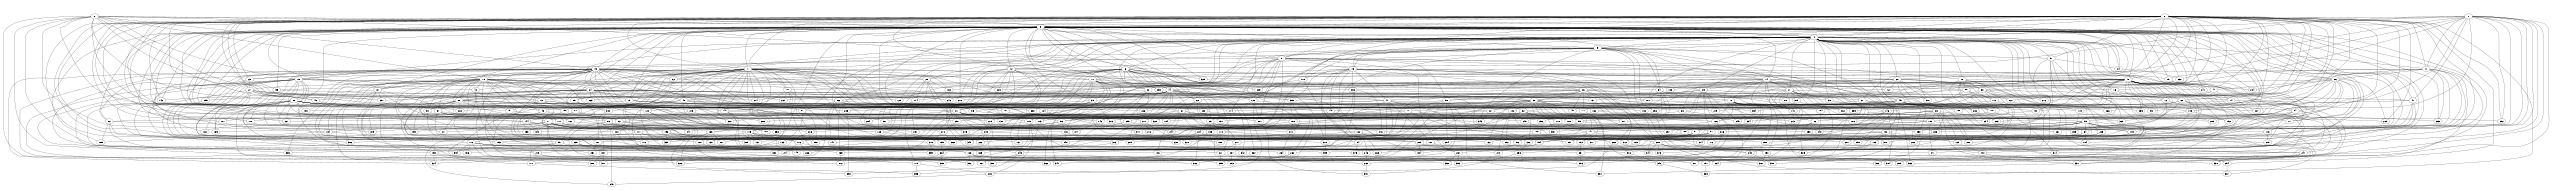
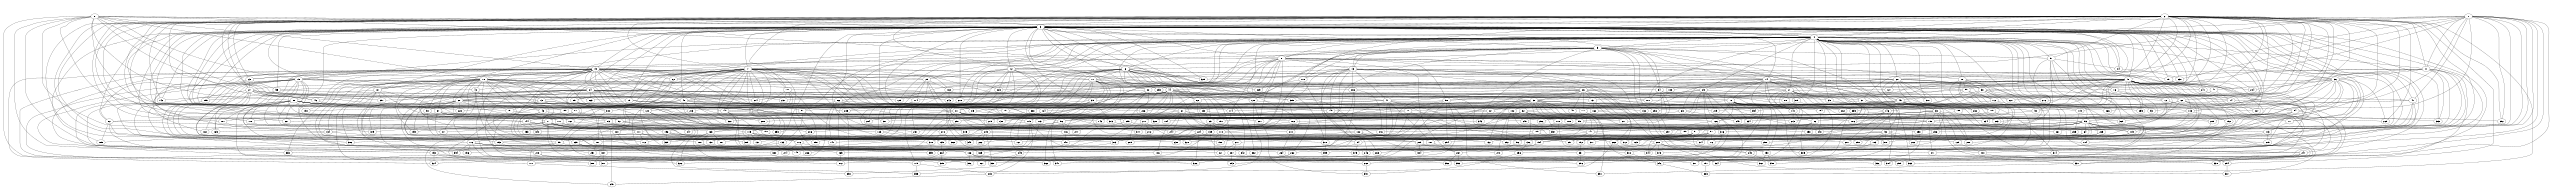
(1221, 163) -> none
